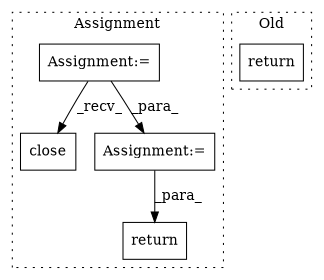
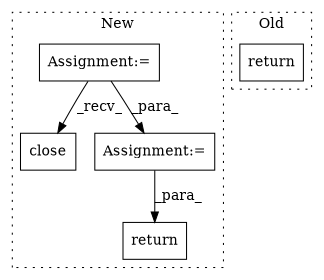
(118, 24) -> (118, 24)
